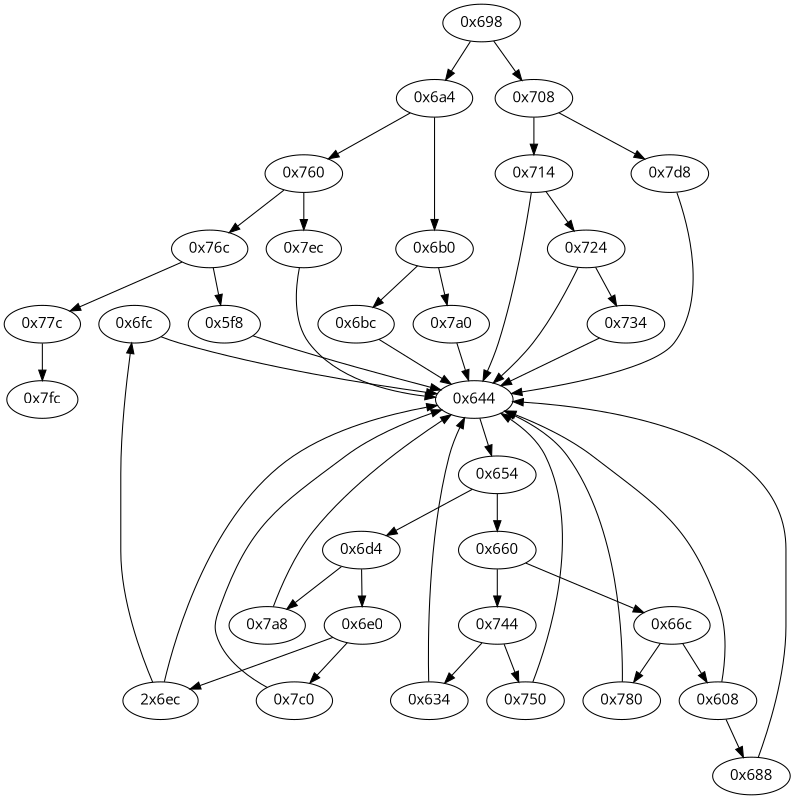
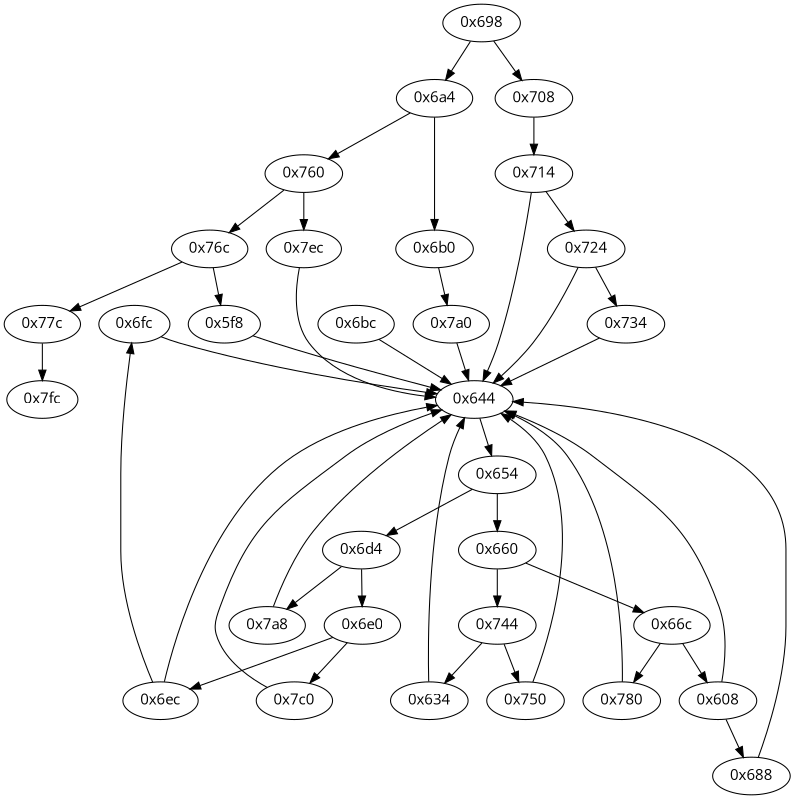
(670, 174) -> none
(399, 283) -> none
(161, 701) -> (161, 701)
